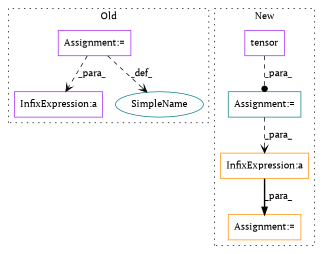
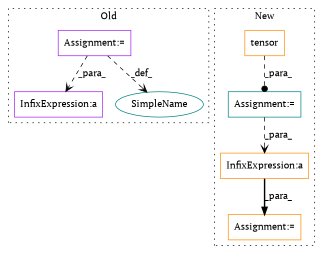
(265, 43) -> (265, 43)
